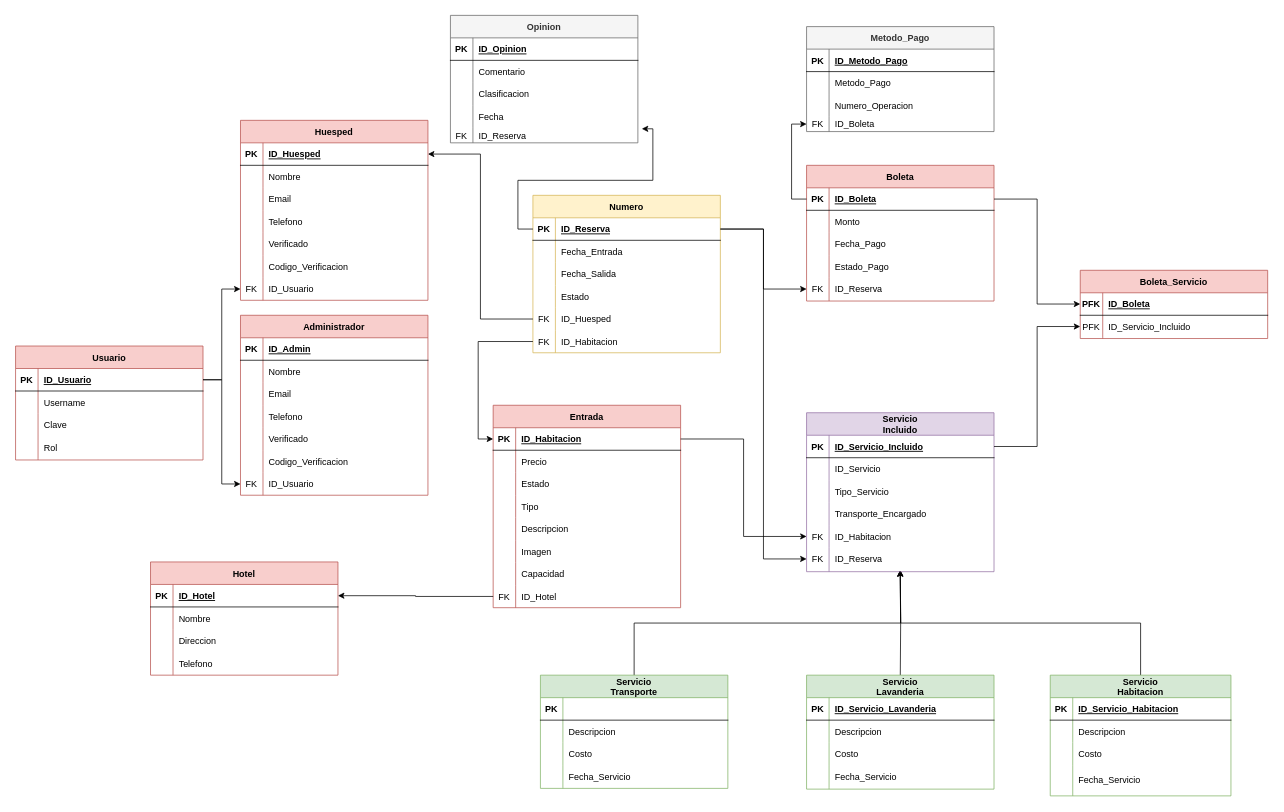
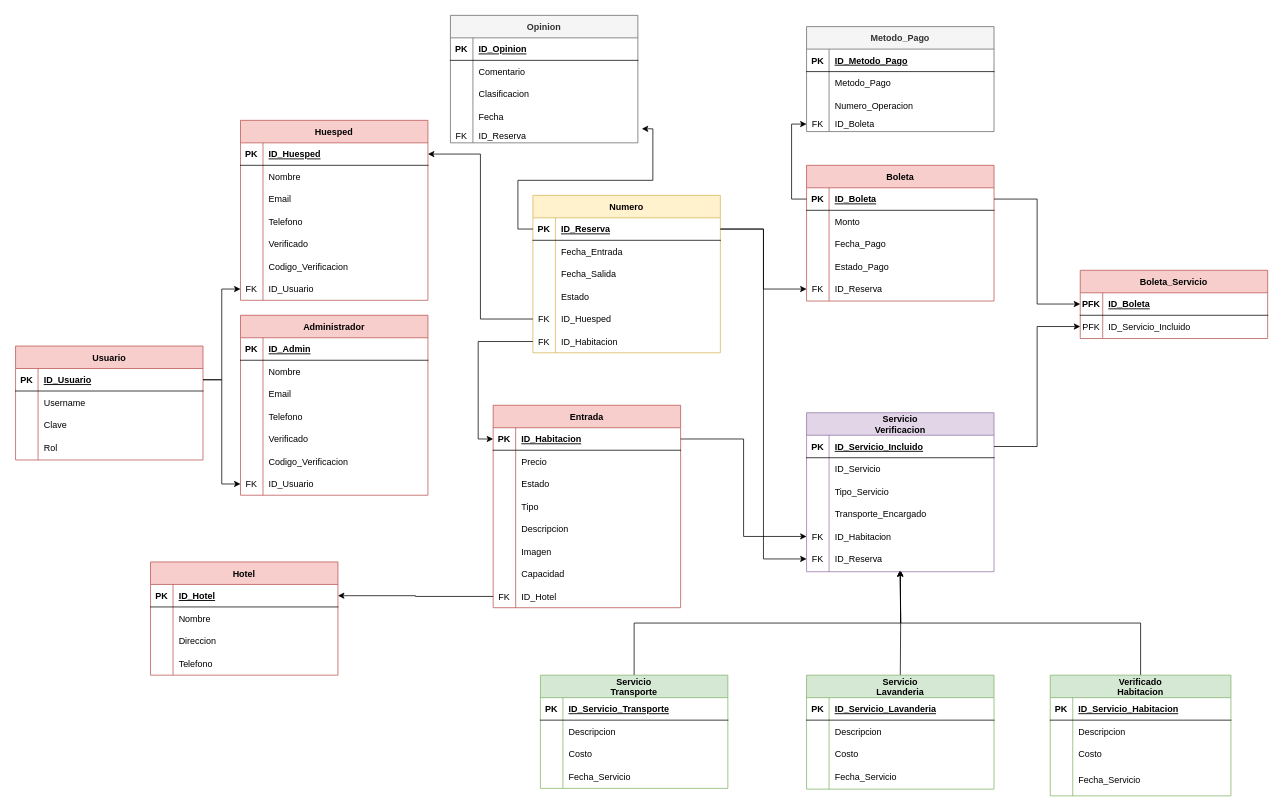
(900, 419) -> (900, 419)
(1140, 682) -> (1140, 682)
none -> (645, 709)
